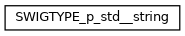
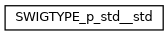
(92, 18) -> (84, 18)
